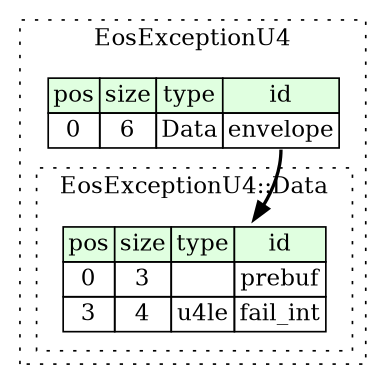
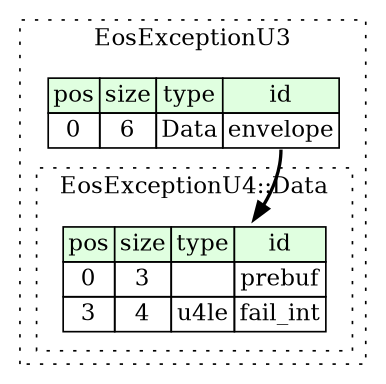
(193, 39) -> (193, 39)
